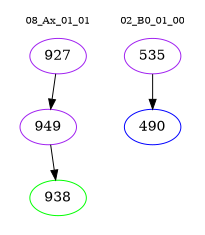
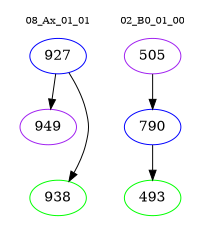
(58, 56) -> (58, 56)
(153, 56) -> (153, 56)
(153, 127) -> (153, 127)
(52, 157) -> (88, 122)
none -> (153, 198)
